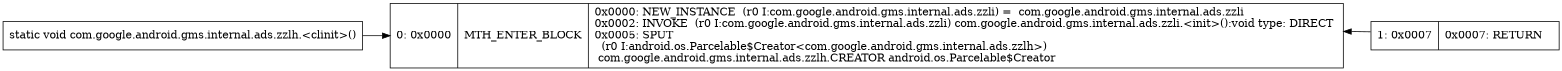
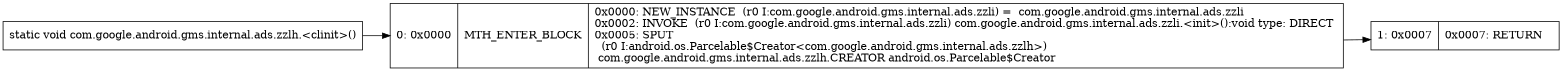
(1361, 32) -> (1353, 40)
